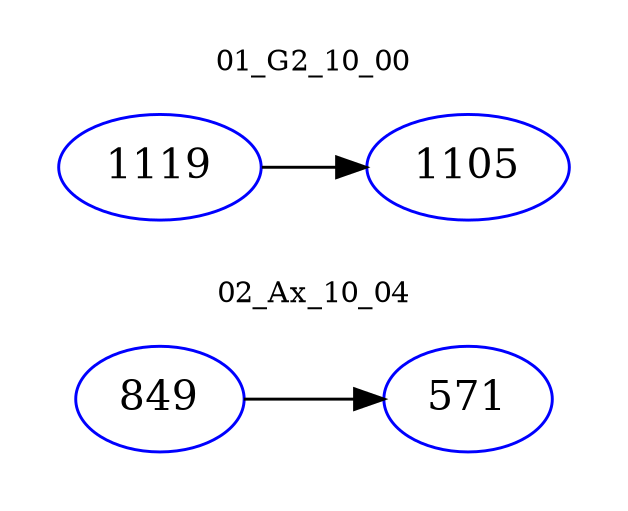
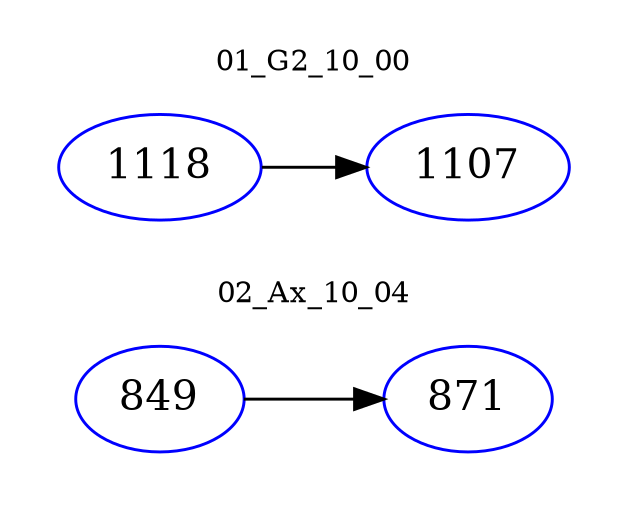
(160, 167) -> (160, 167)
(468, 167) -> (468, 167)
(468, 399) -> (468, 399)
